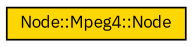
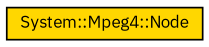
(96, 24) -> (105, 24)
